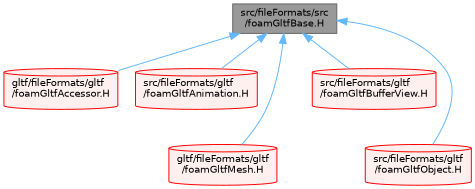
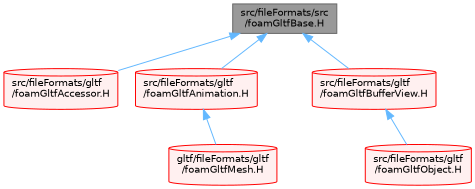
(435, 58) -> (399, 131)
(61, 89) -> (61, 89)
(271, 98) -> (211, 132)
